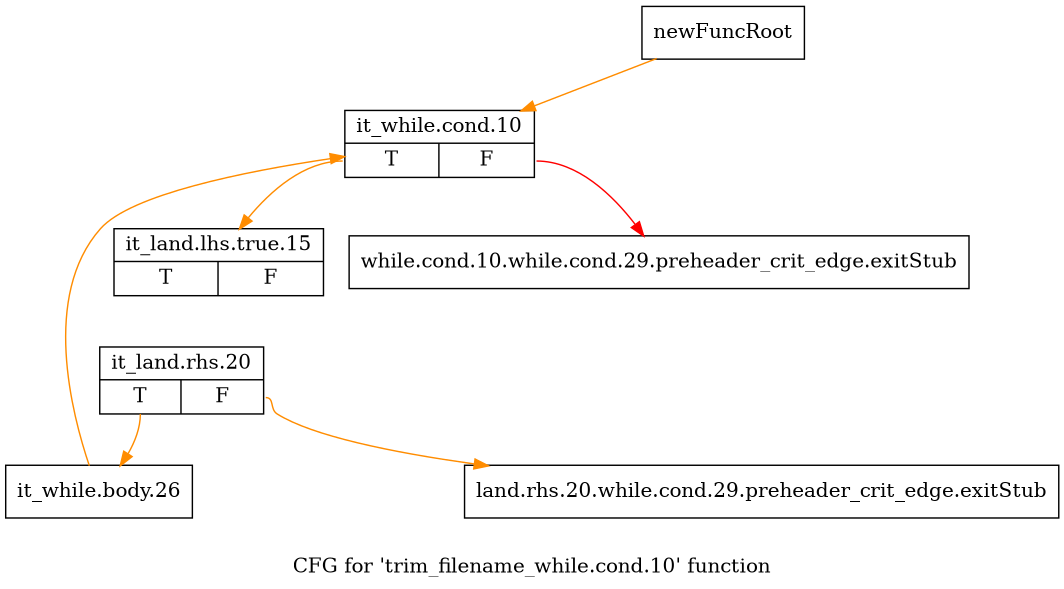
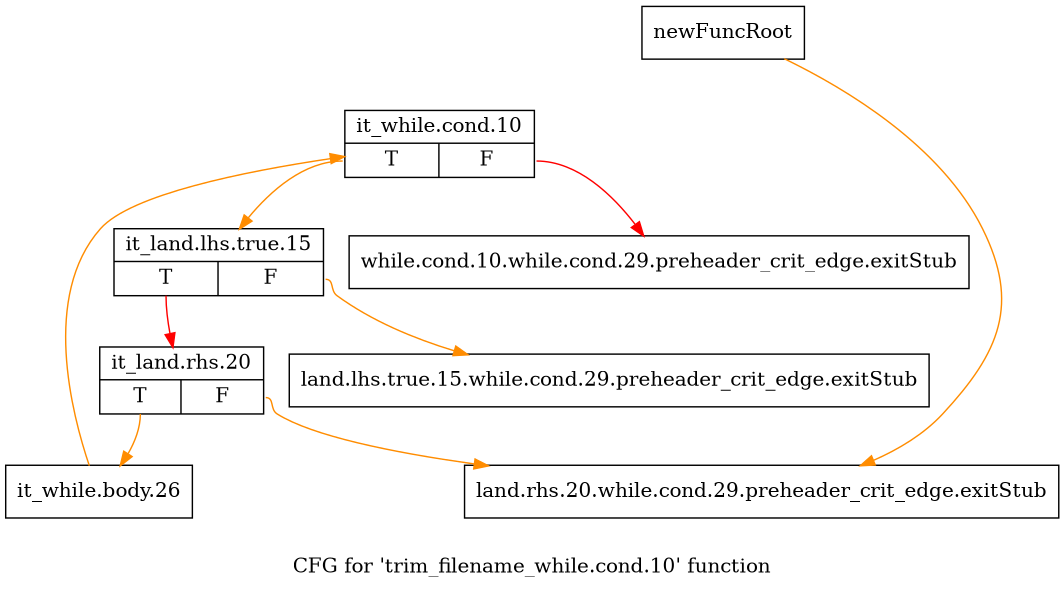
(595, 82) -> (987, 240)
none -> (167, 315)
none -> (609, 380)
